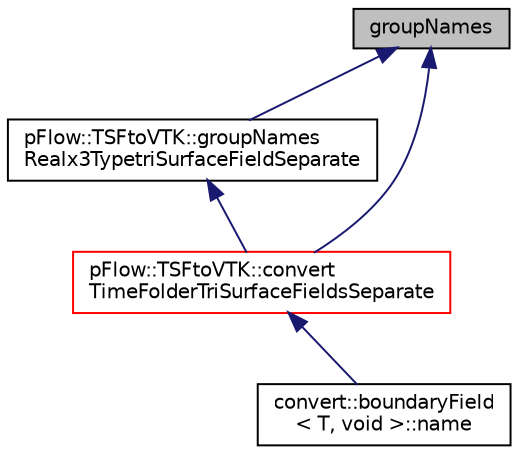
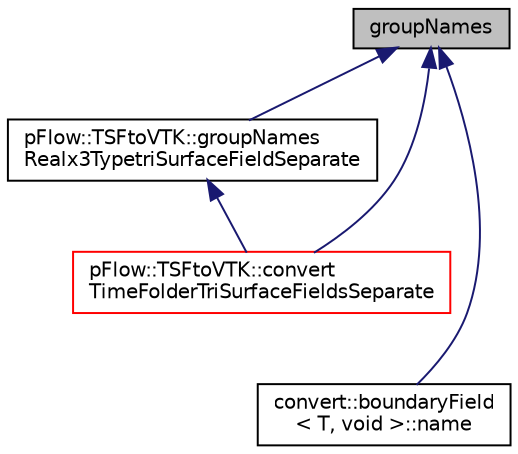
(330, 356) -> (480, 233)
